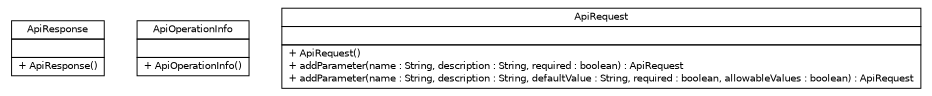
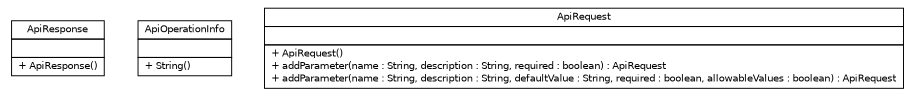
(193, 66) -> (168, 66)
